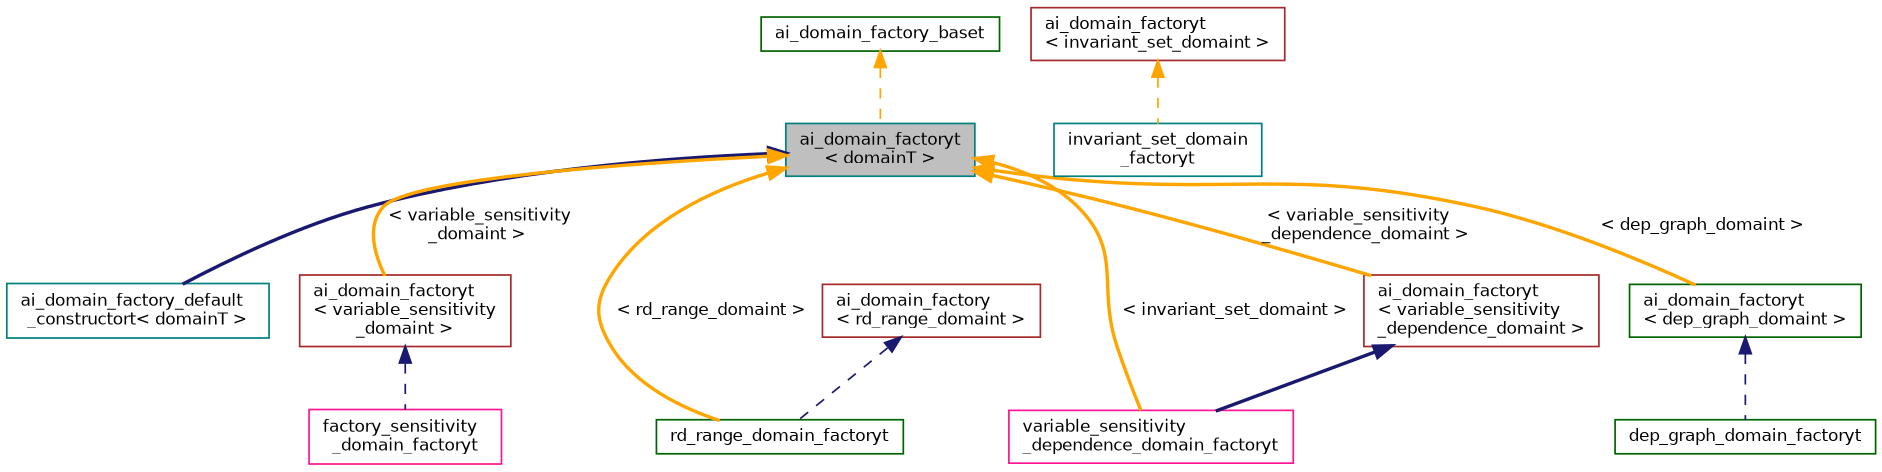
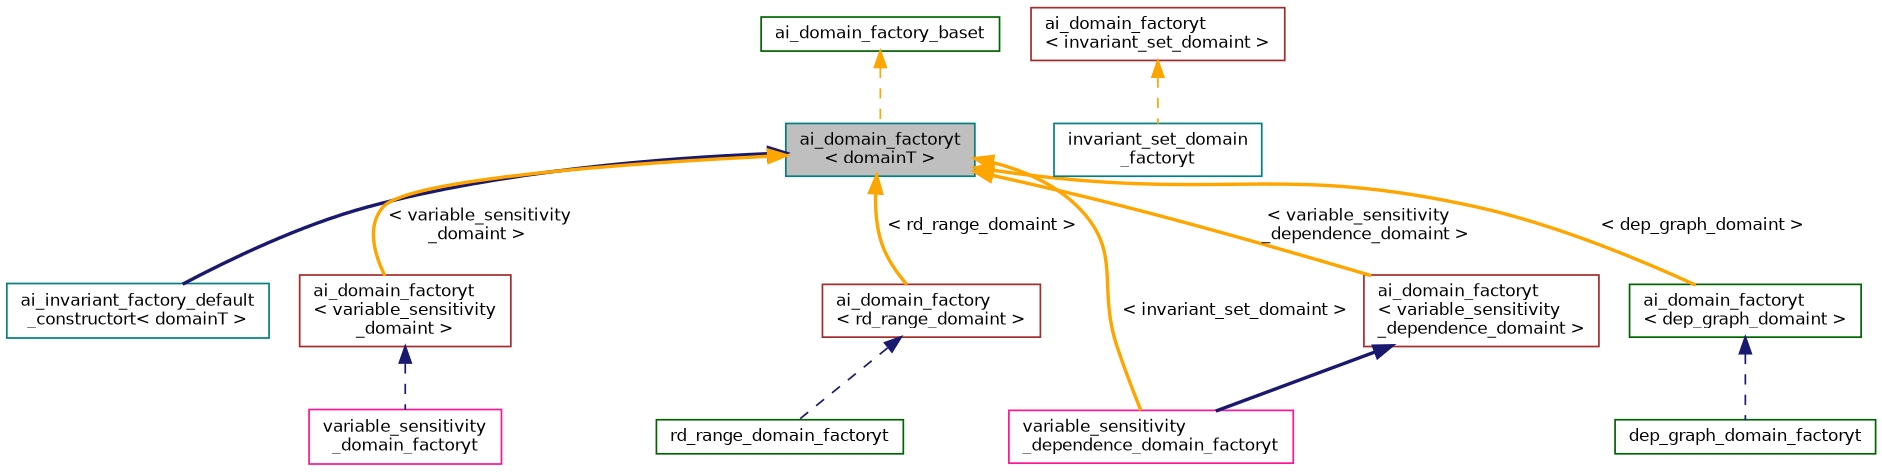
(606, 283) -> (881, 242)
(138, 311) -> (138, 311)
(405, 437) -> (405, 437)
